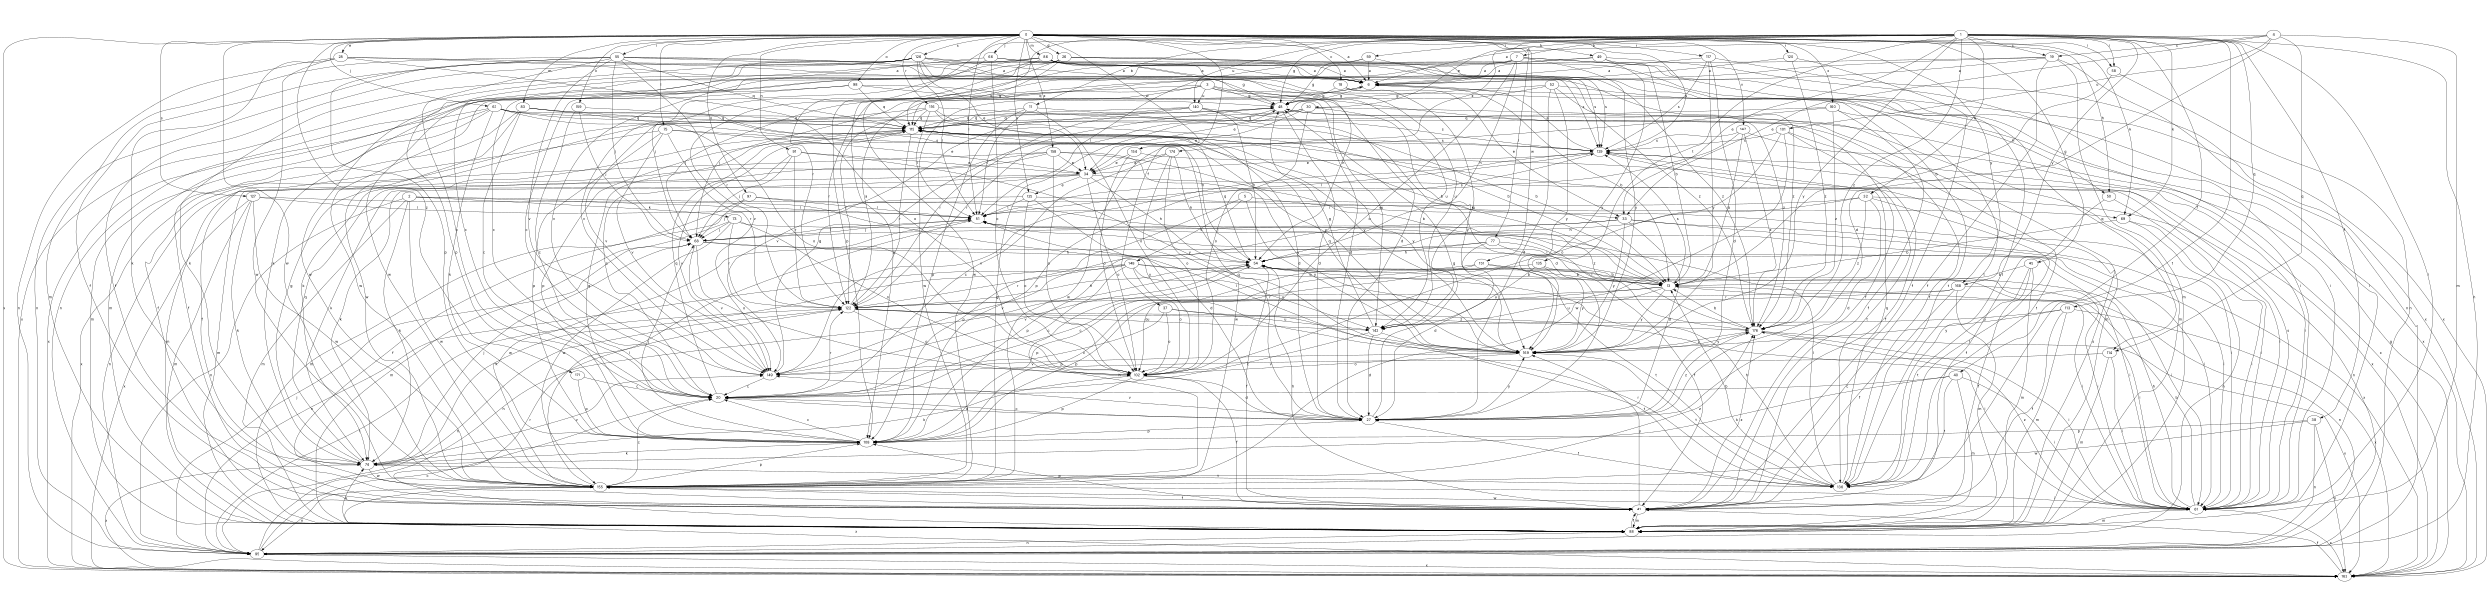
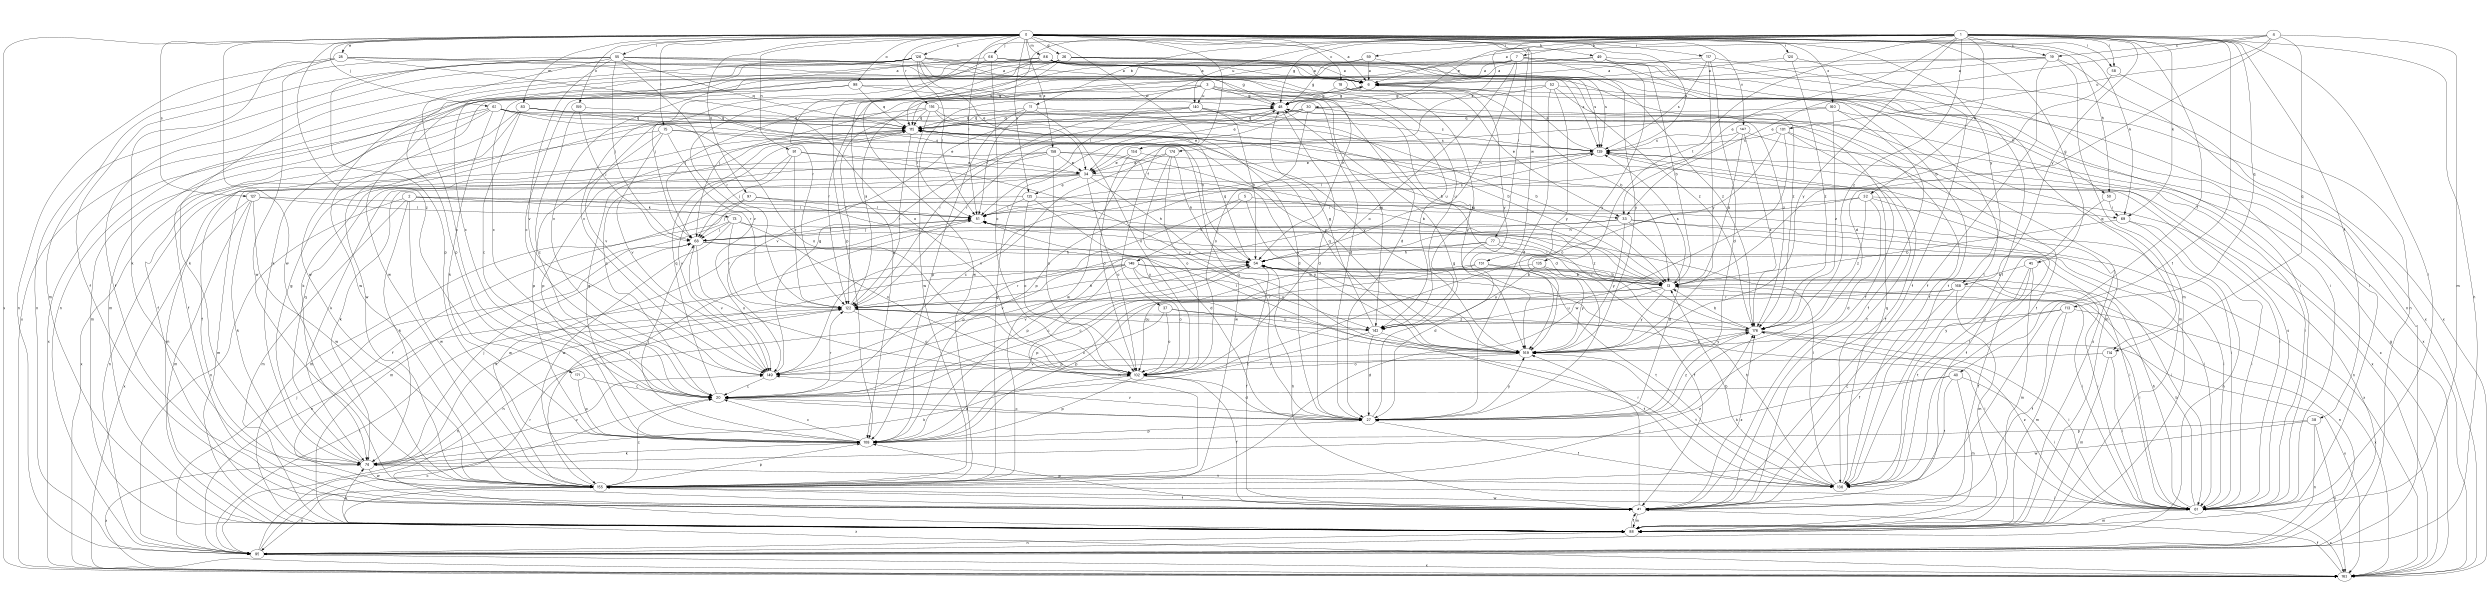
(1247, 153) -> (1479, 101)
(2265, 320) -> (2111, 208)
